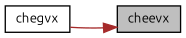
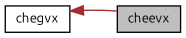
(87, 28) -> (100, 10)
